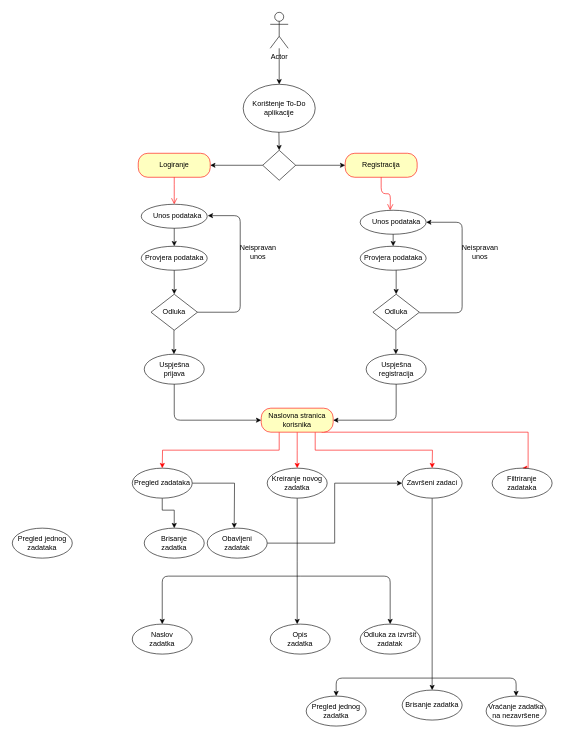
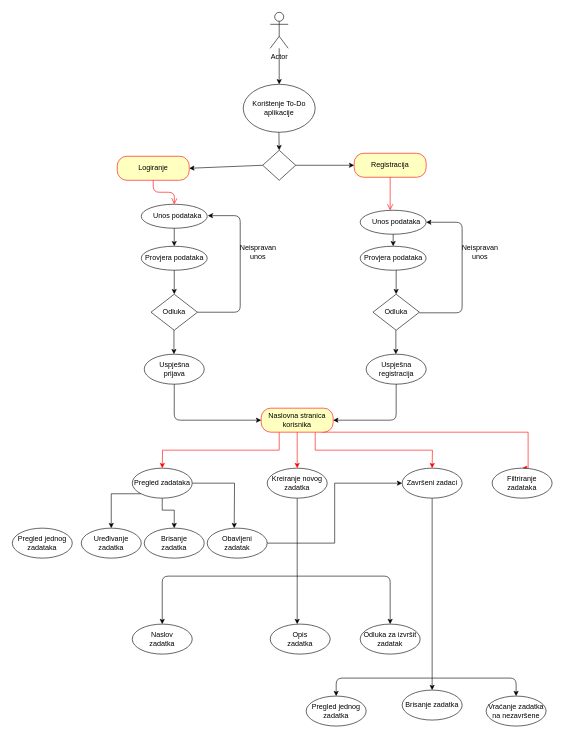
(174, 165) -> (153, 168)
(381, 165) -> (390, 165)
none -> (111, 494)
none -> (111, 543)
